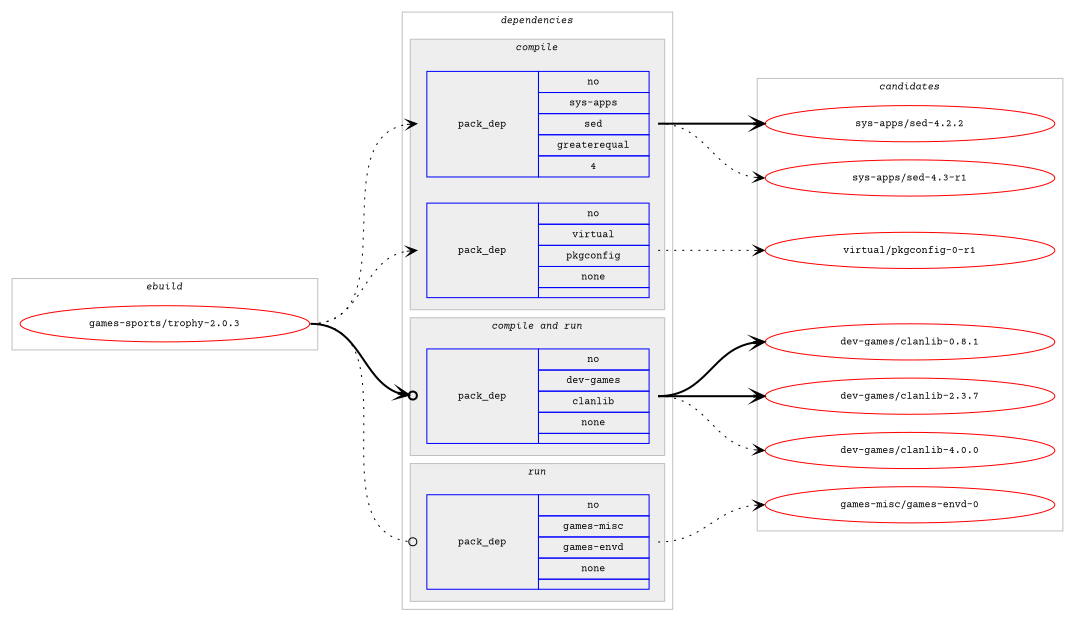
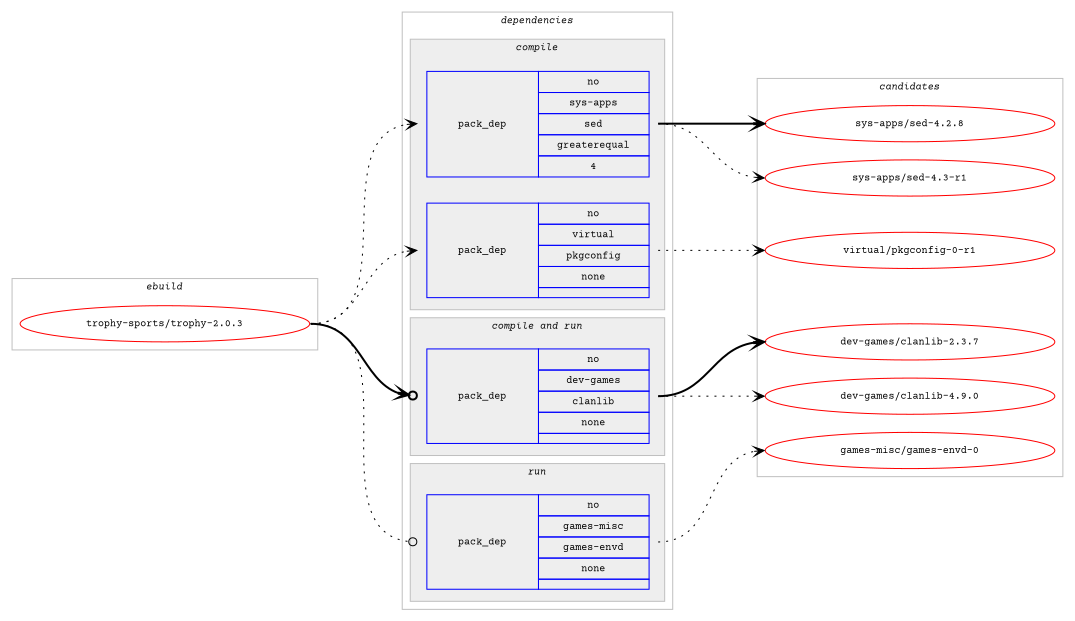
(910, 124) -> (910, 124)
(165, 324) -> (165, 324)
(910, 342) -> none
(910, 450) -> (910, 396)
